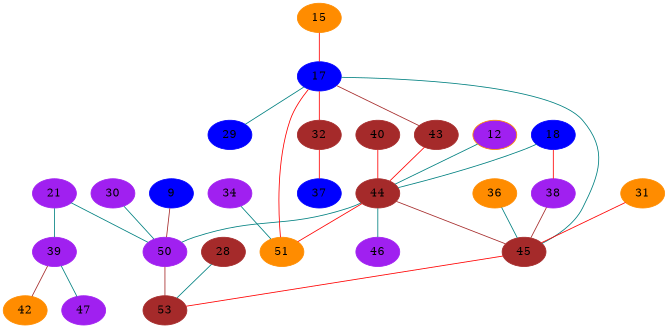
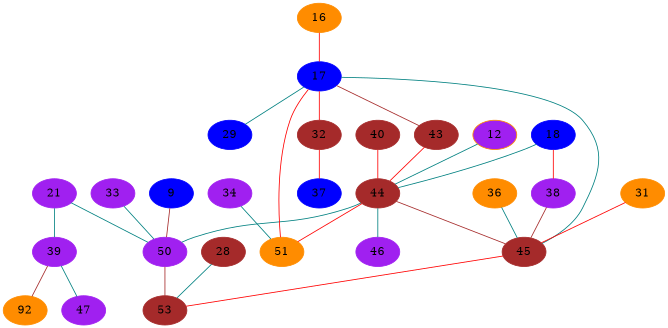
(319, 18) -> (319, 18)
(113, 193) -> (113, 193)
(25, 310) -> (25, 310)
